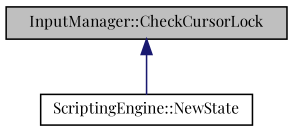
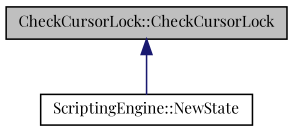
(147, 23) -> (147, 23)
